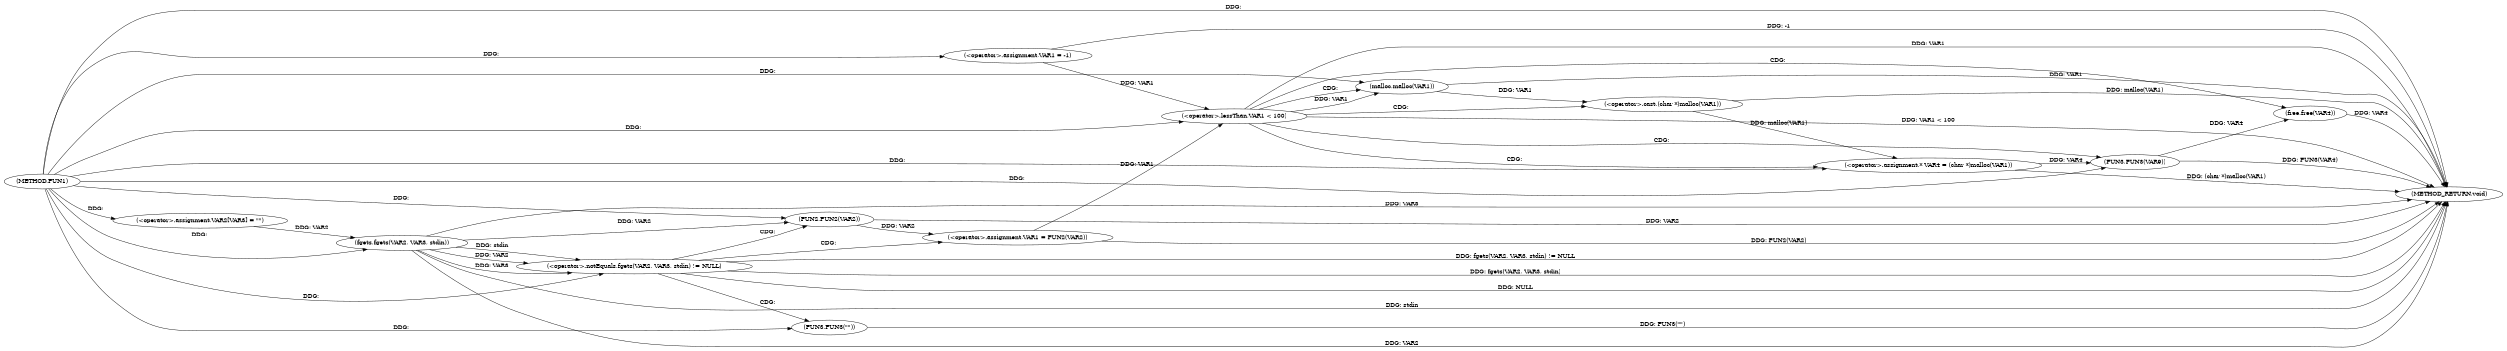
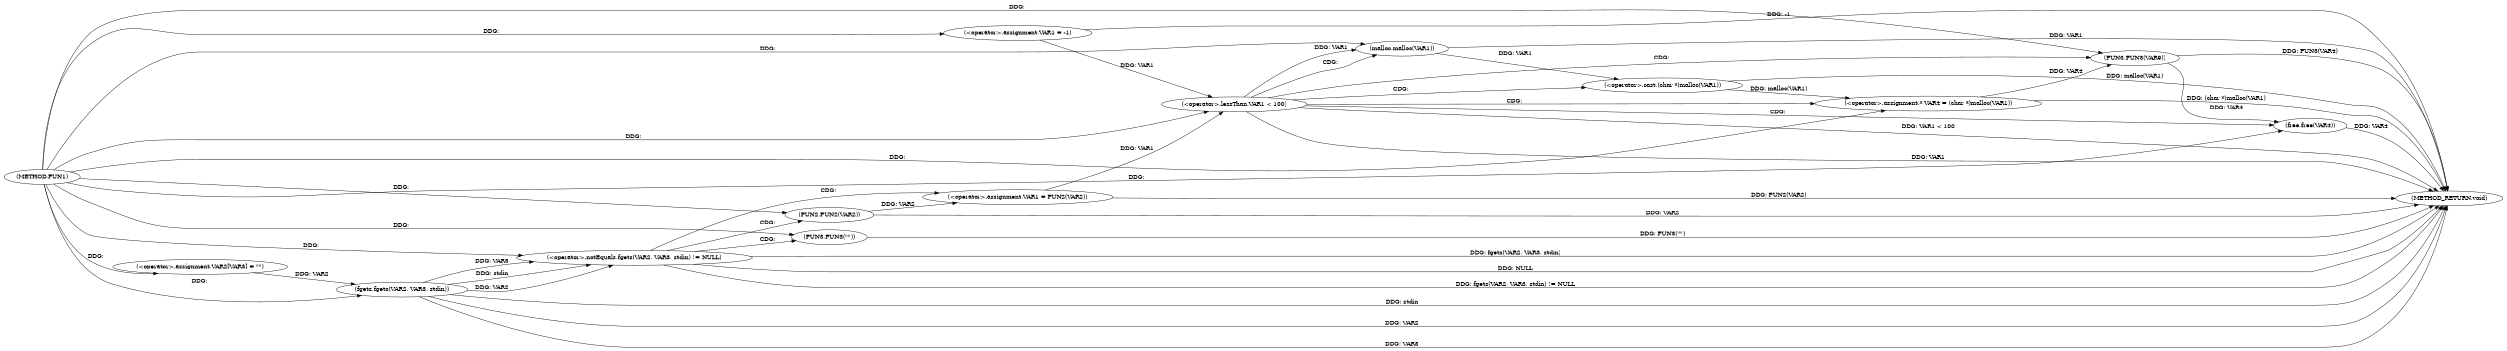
(1248, 10) -> (1173, 180)
(624, 232) -> none
